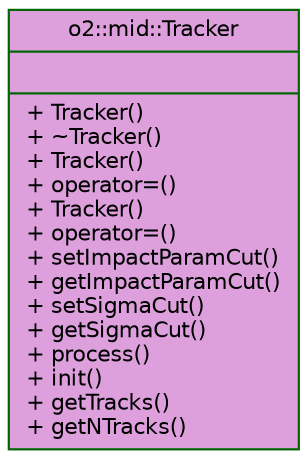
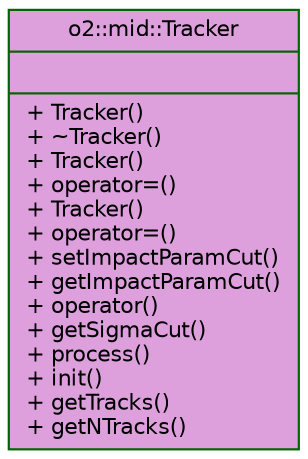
(116, 307) -> (93, 307)
